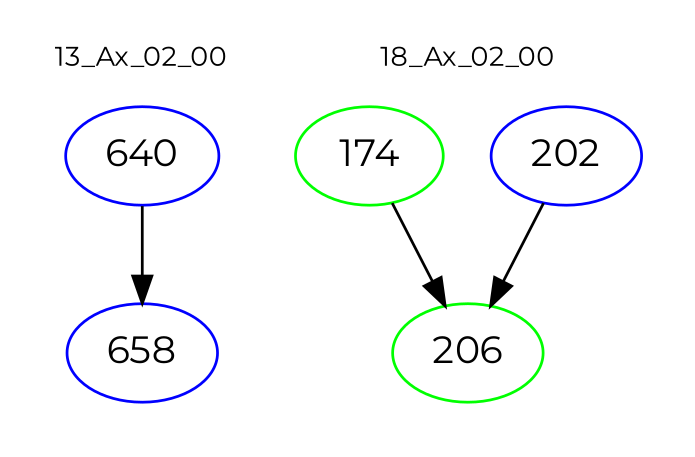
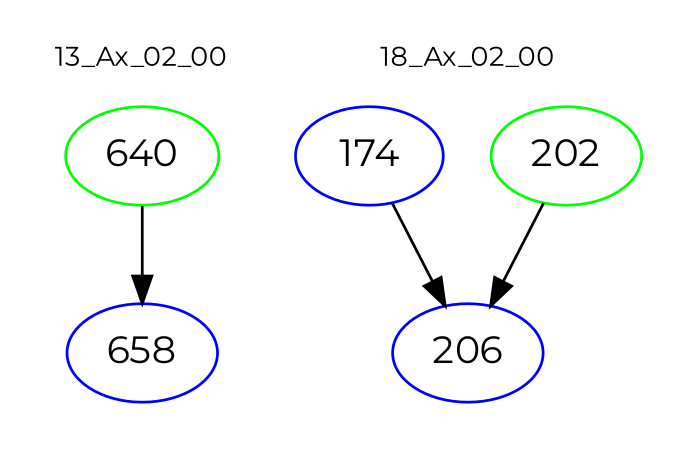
(142, 156) -> (142, 156)
(369, 156) -> (369, 156)
(566, 156) -> (566, 156)
(468, 353) -> (468, 353)
